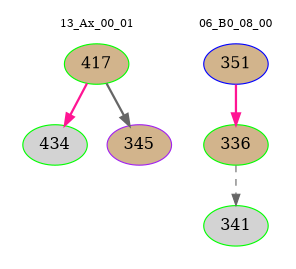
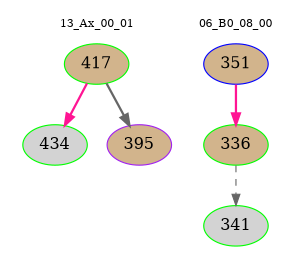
(139, 145) -> (139, 145)
